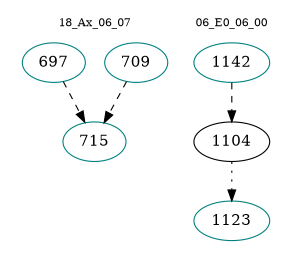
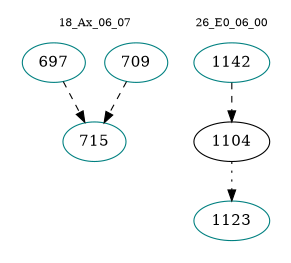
(232, 24) -> (232, 24)
